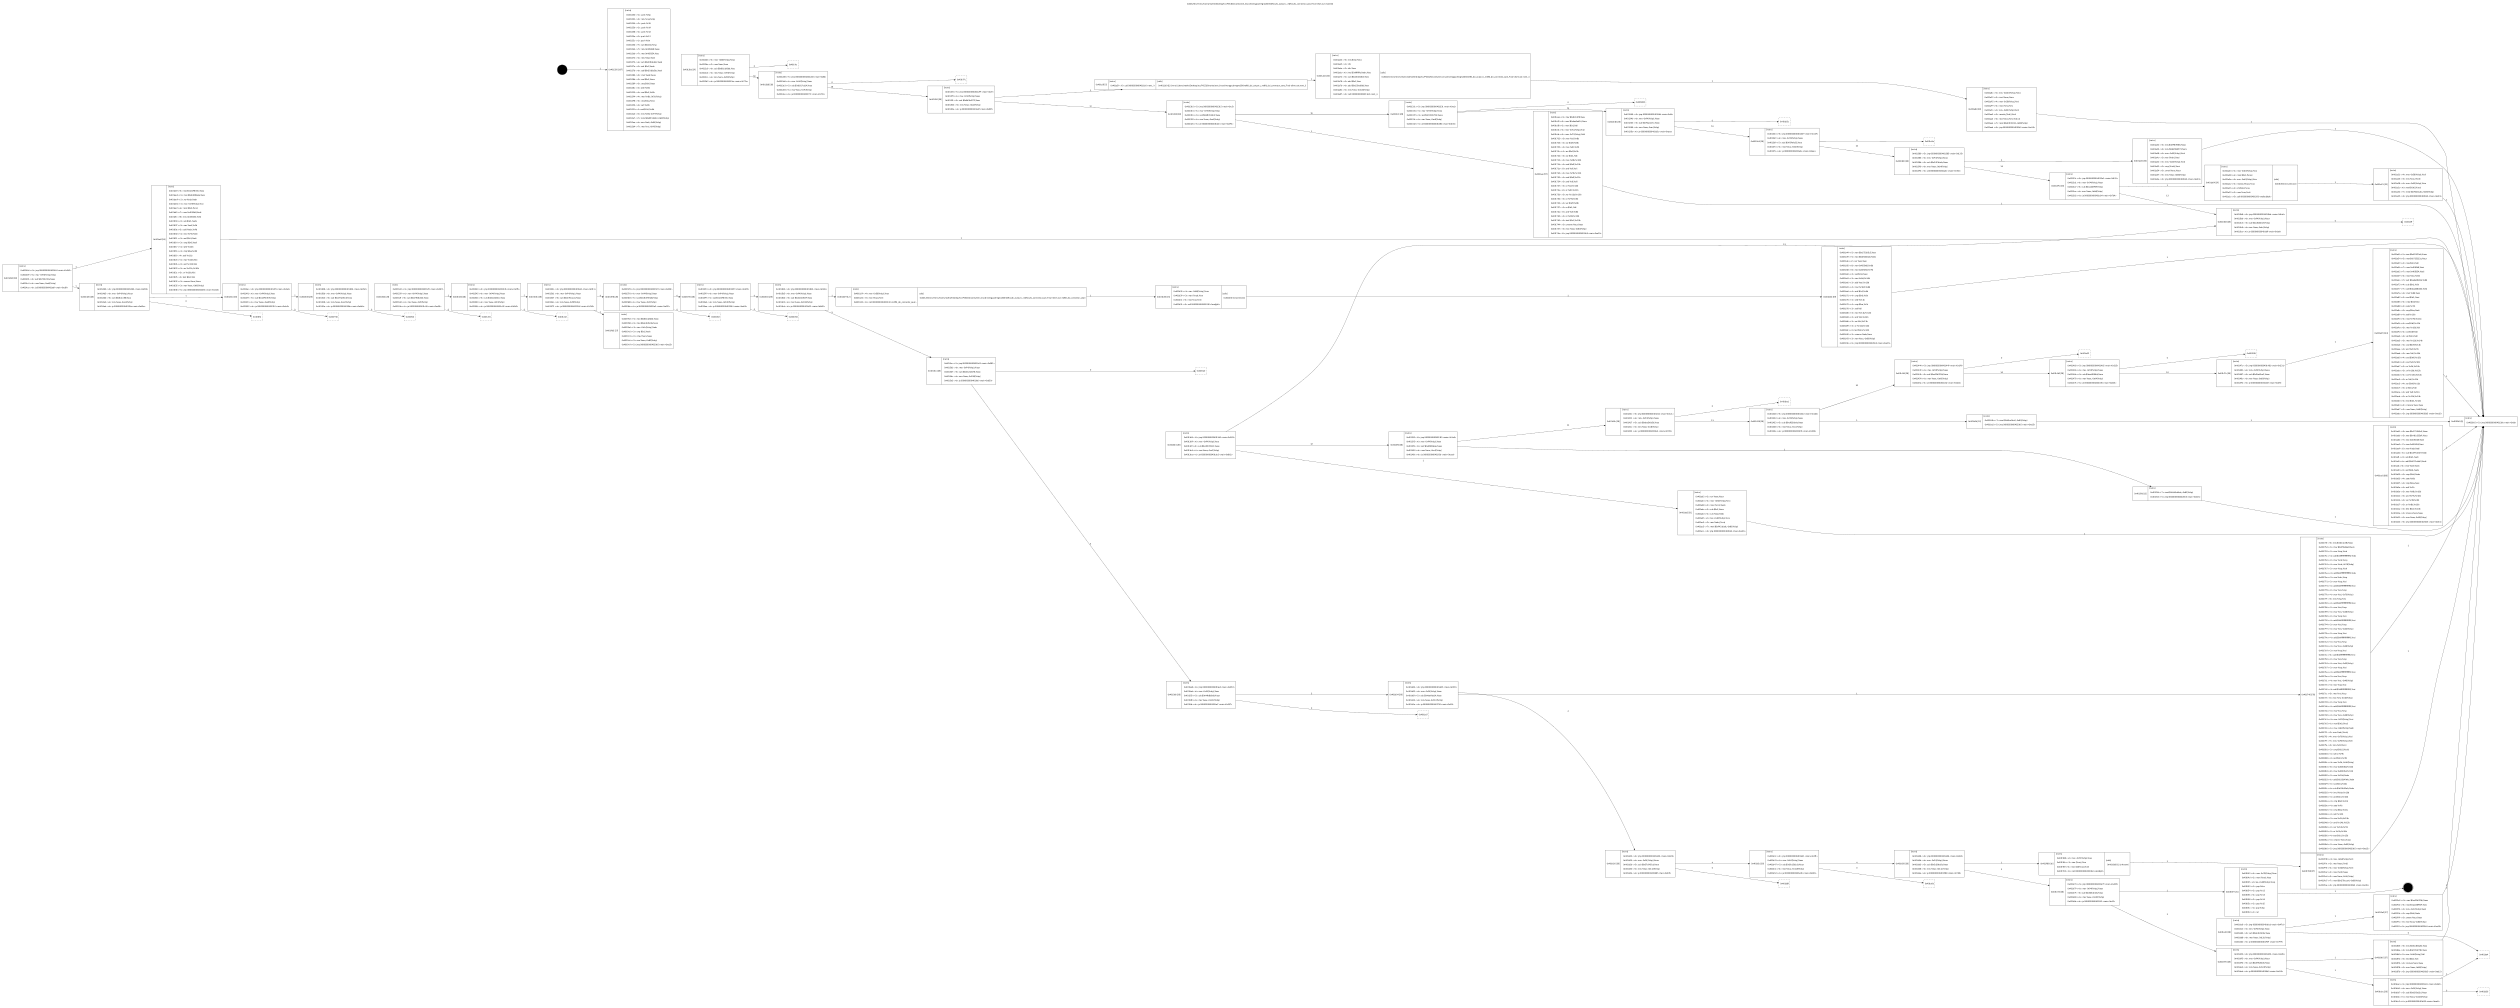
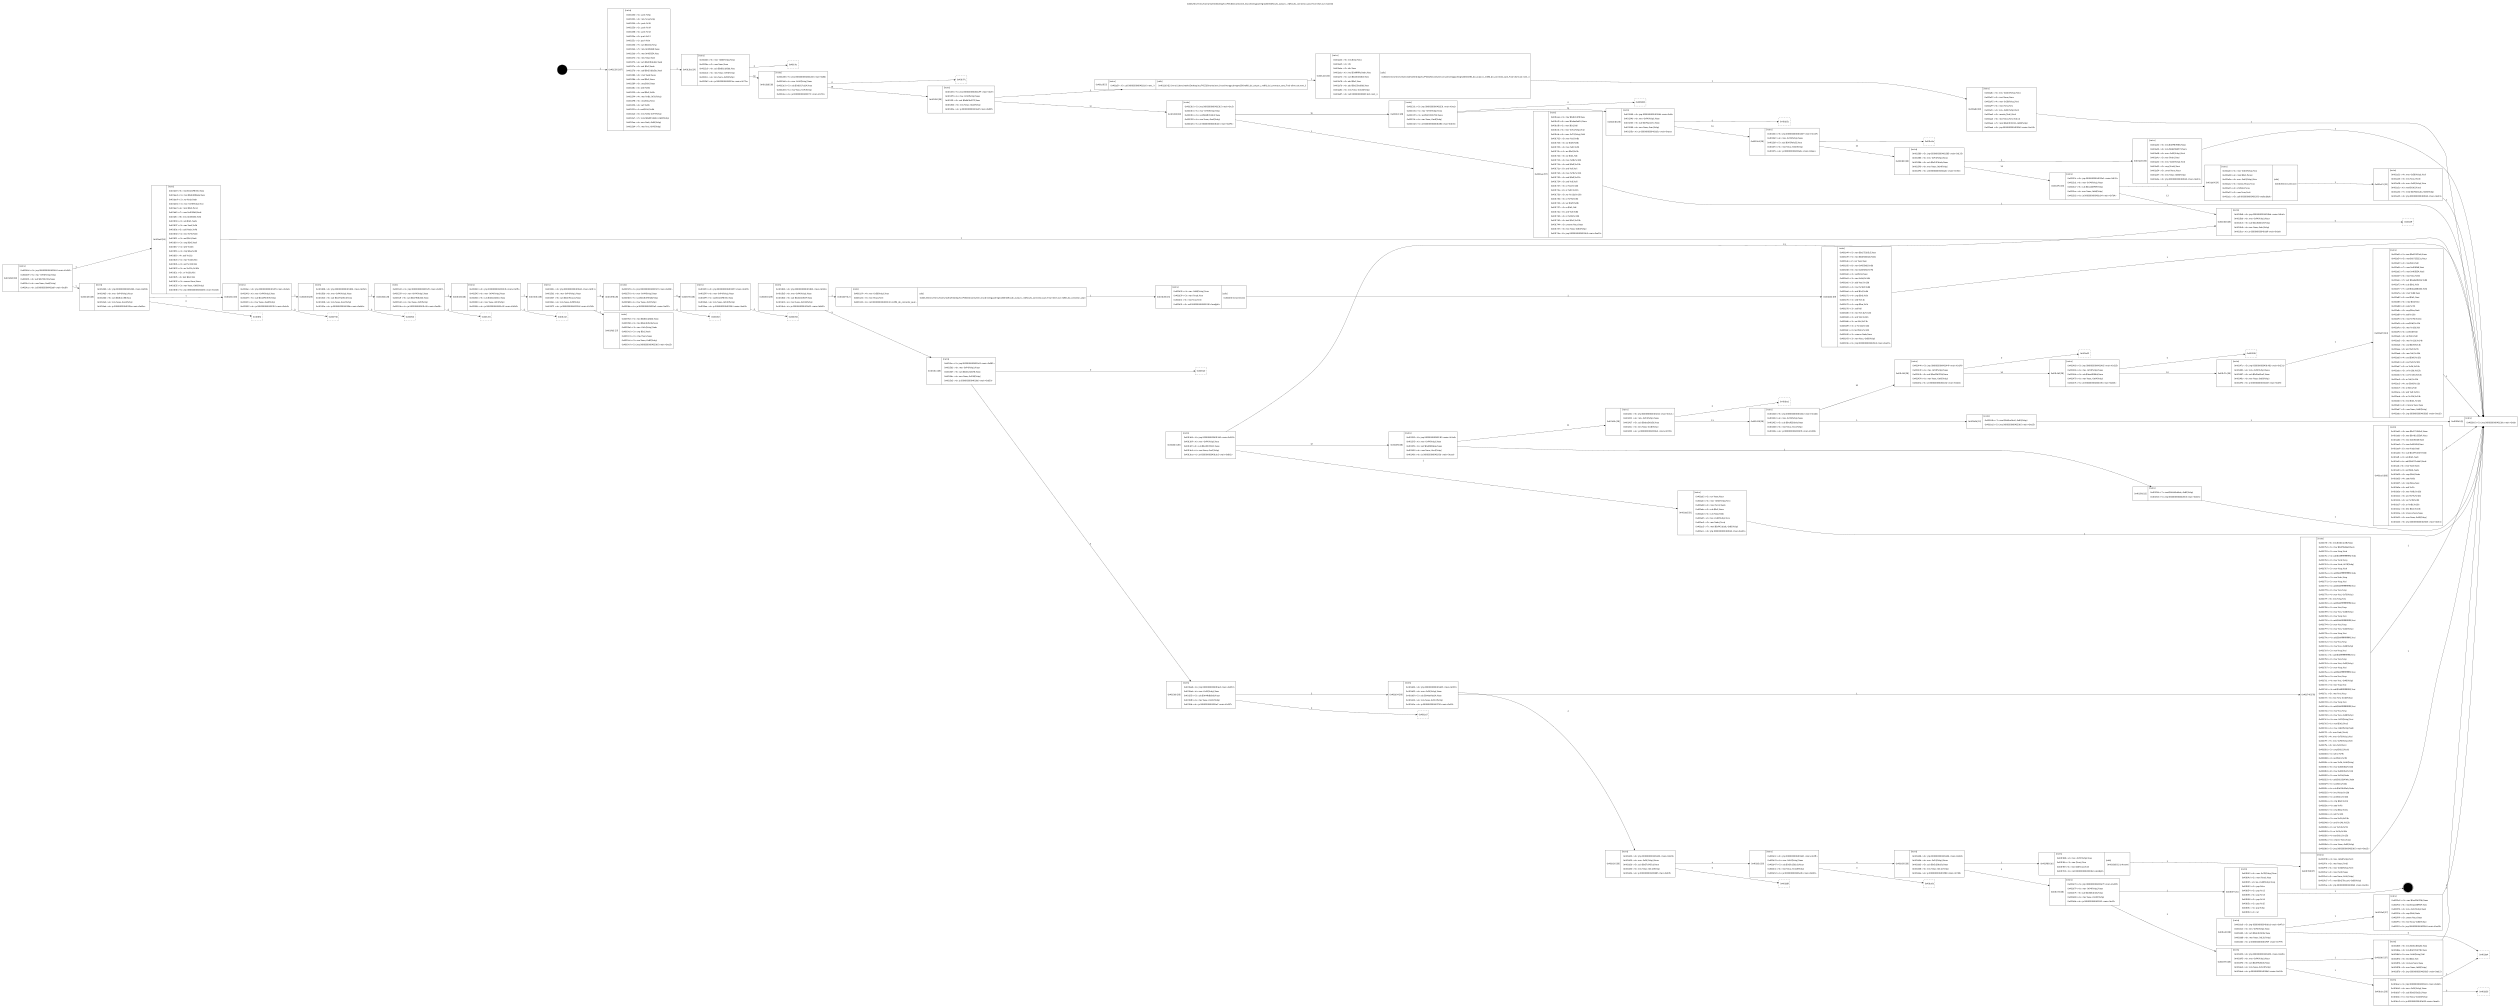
none -> (675, 70)
none -> (371, 297)
(753, 297) -> none
